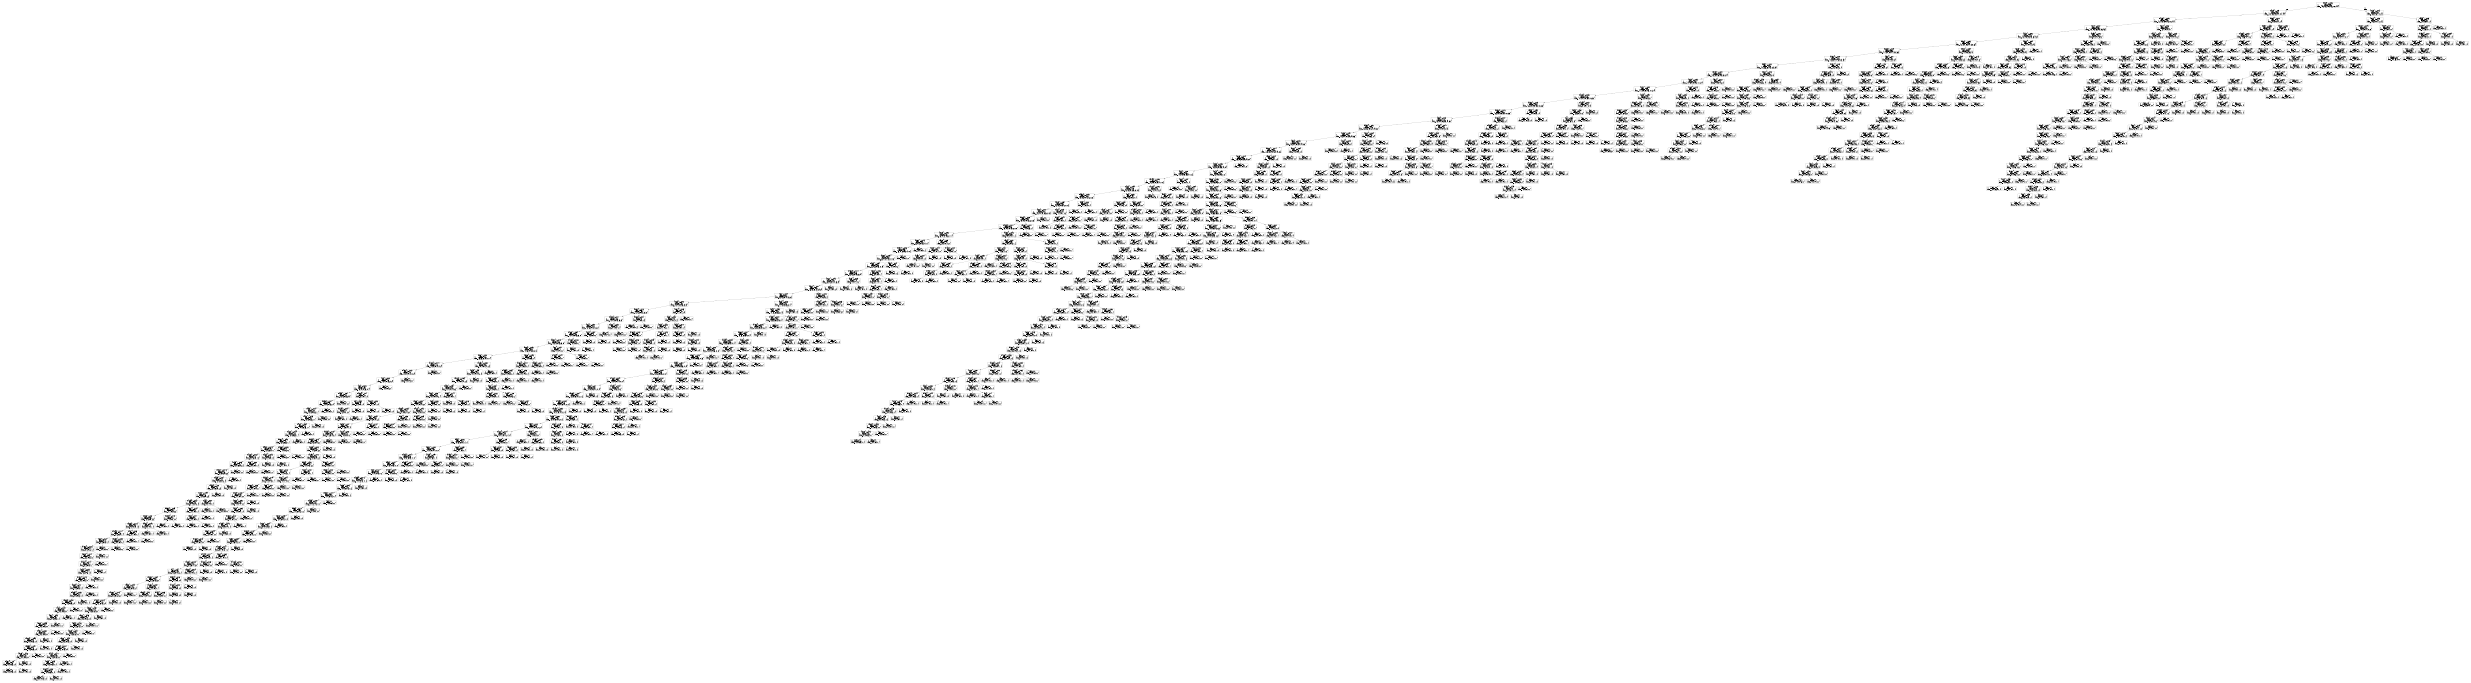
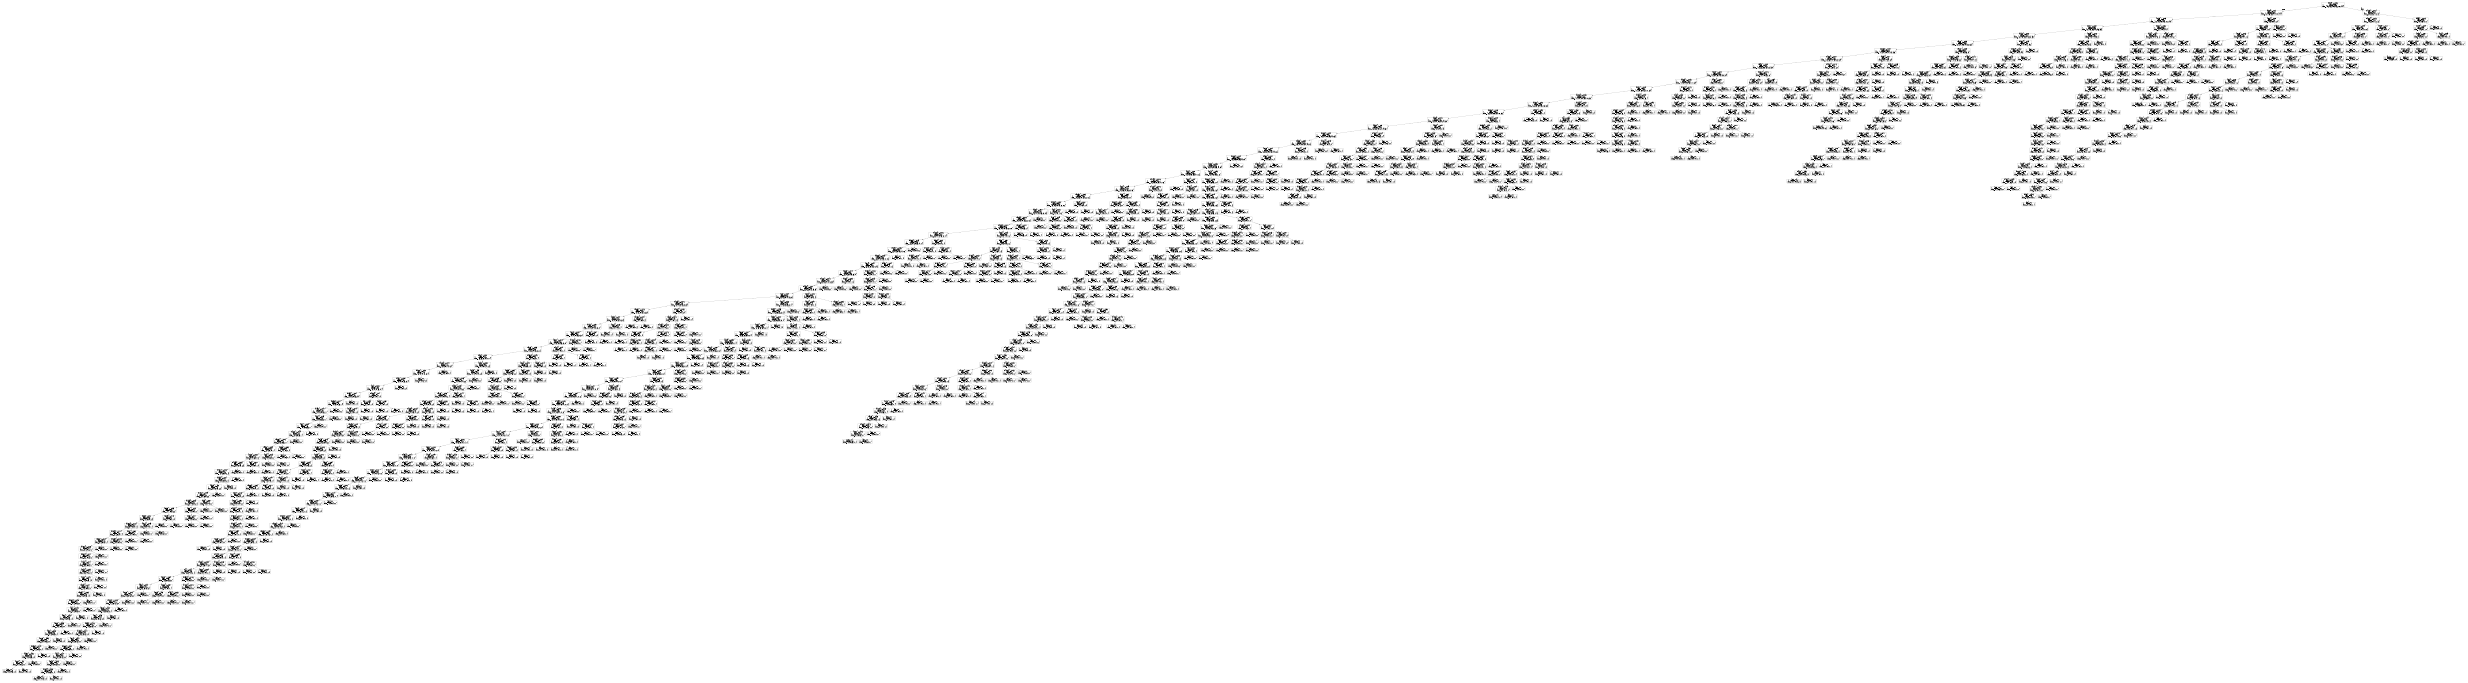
(2018, 204) -> none
